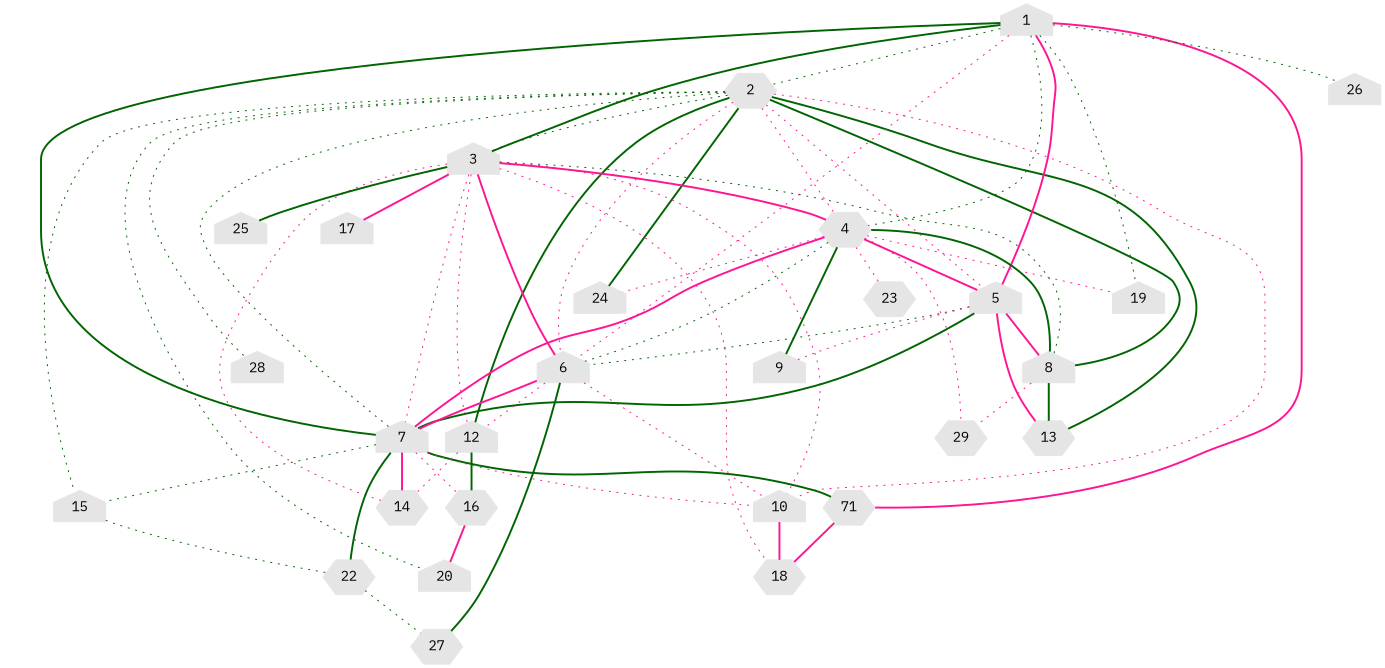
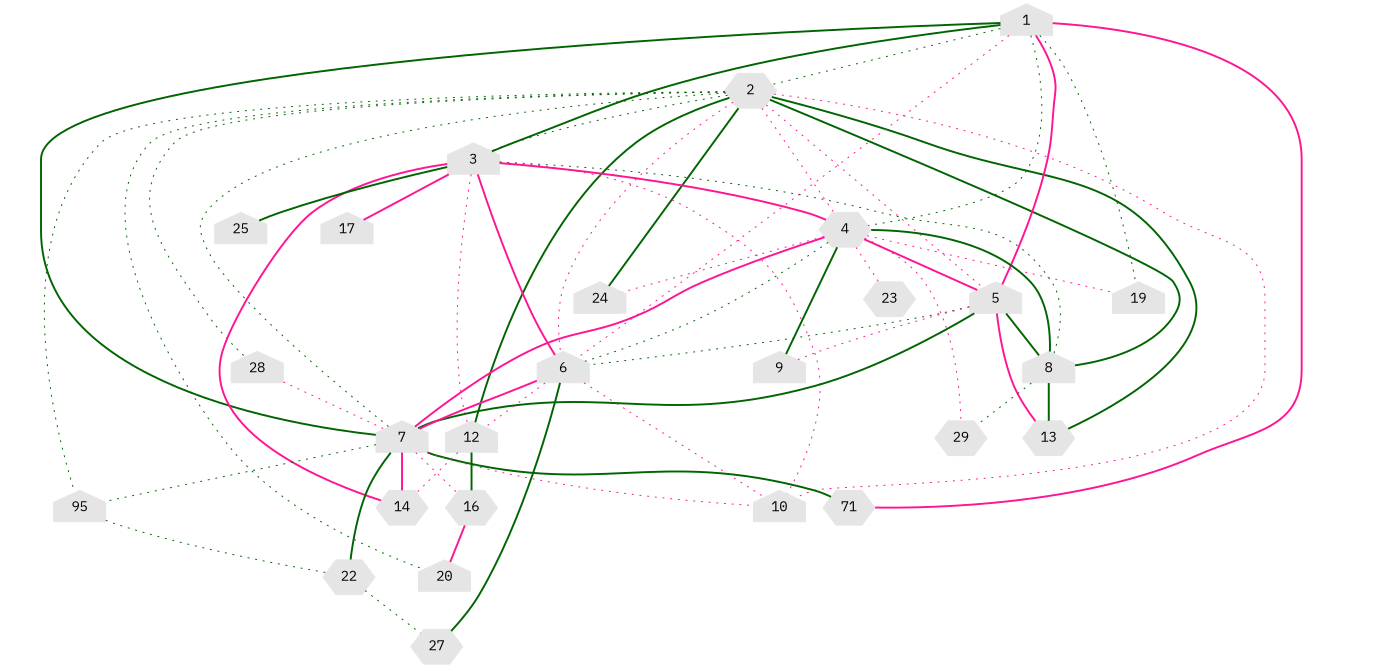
(1355, 91) -> none
(435, 298) -> (334, 405)
(237, 318) -> (237, 318)
(1023, 334) -> (1023, 334)
(1004, 404) -> (1004, 404)
(80, 508) -> (80, 508)
(779, 577) -> none
